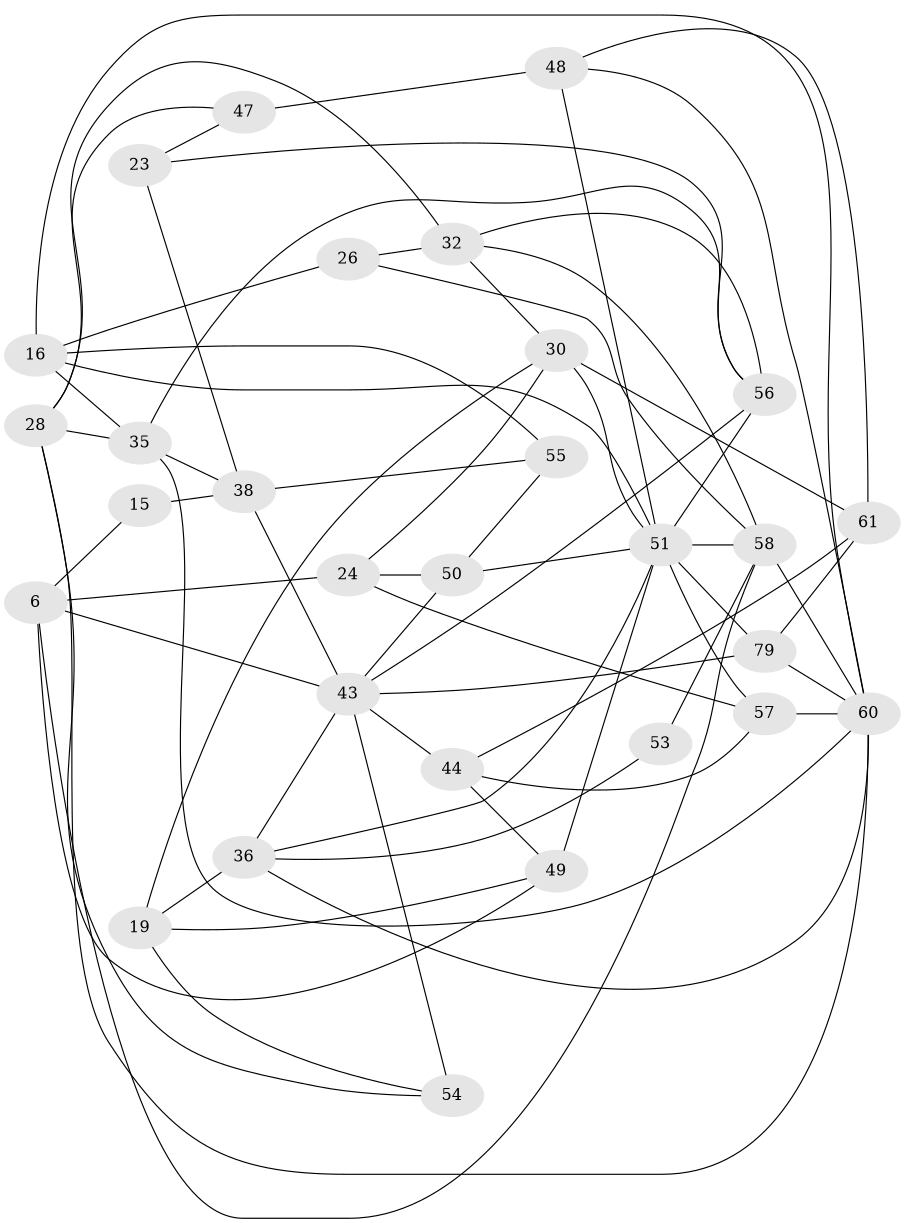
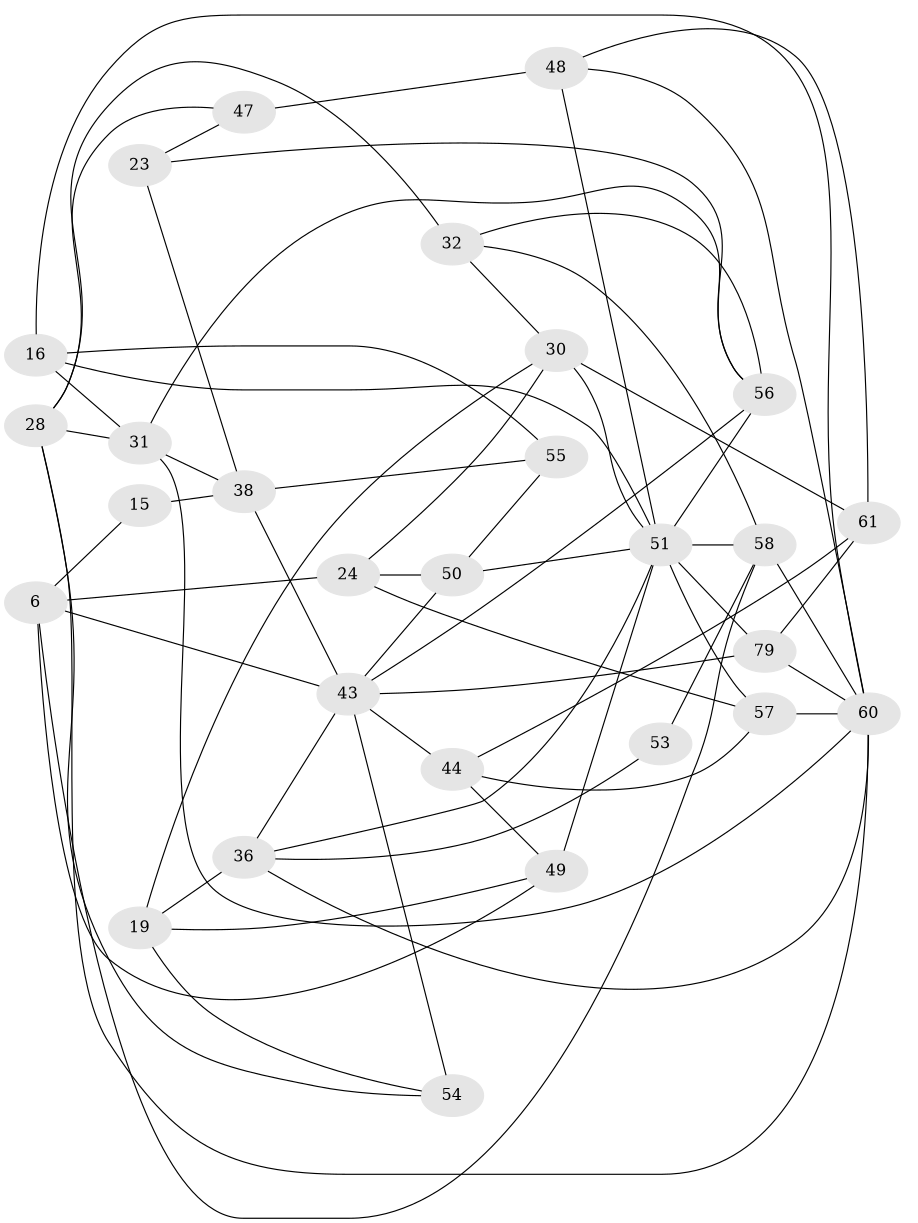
(348, 259) -> none
(140, 443) -> (140, 443)
